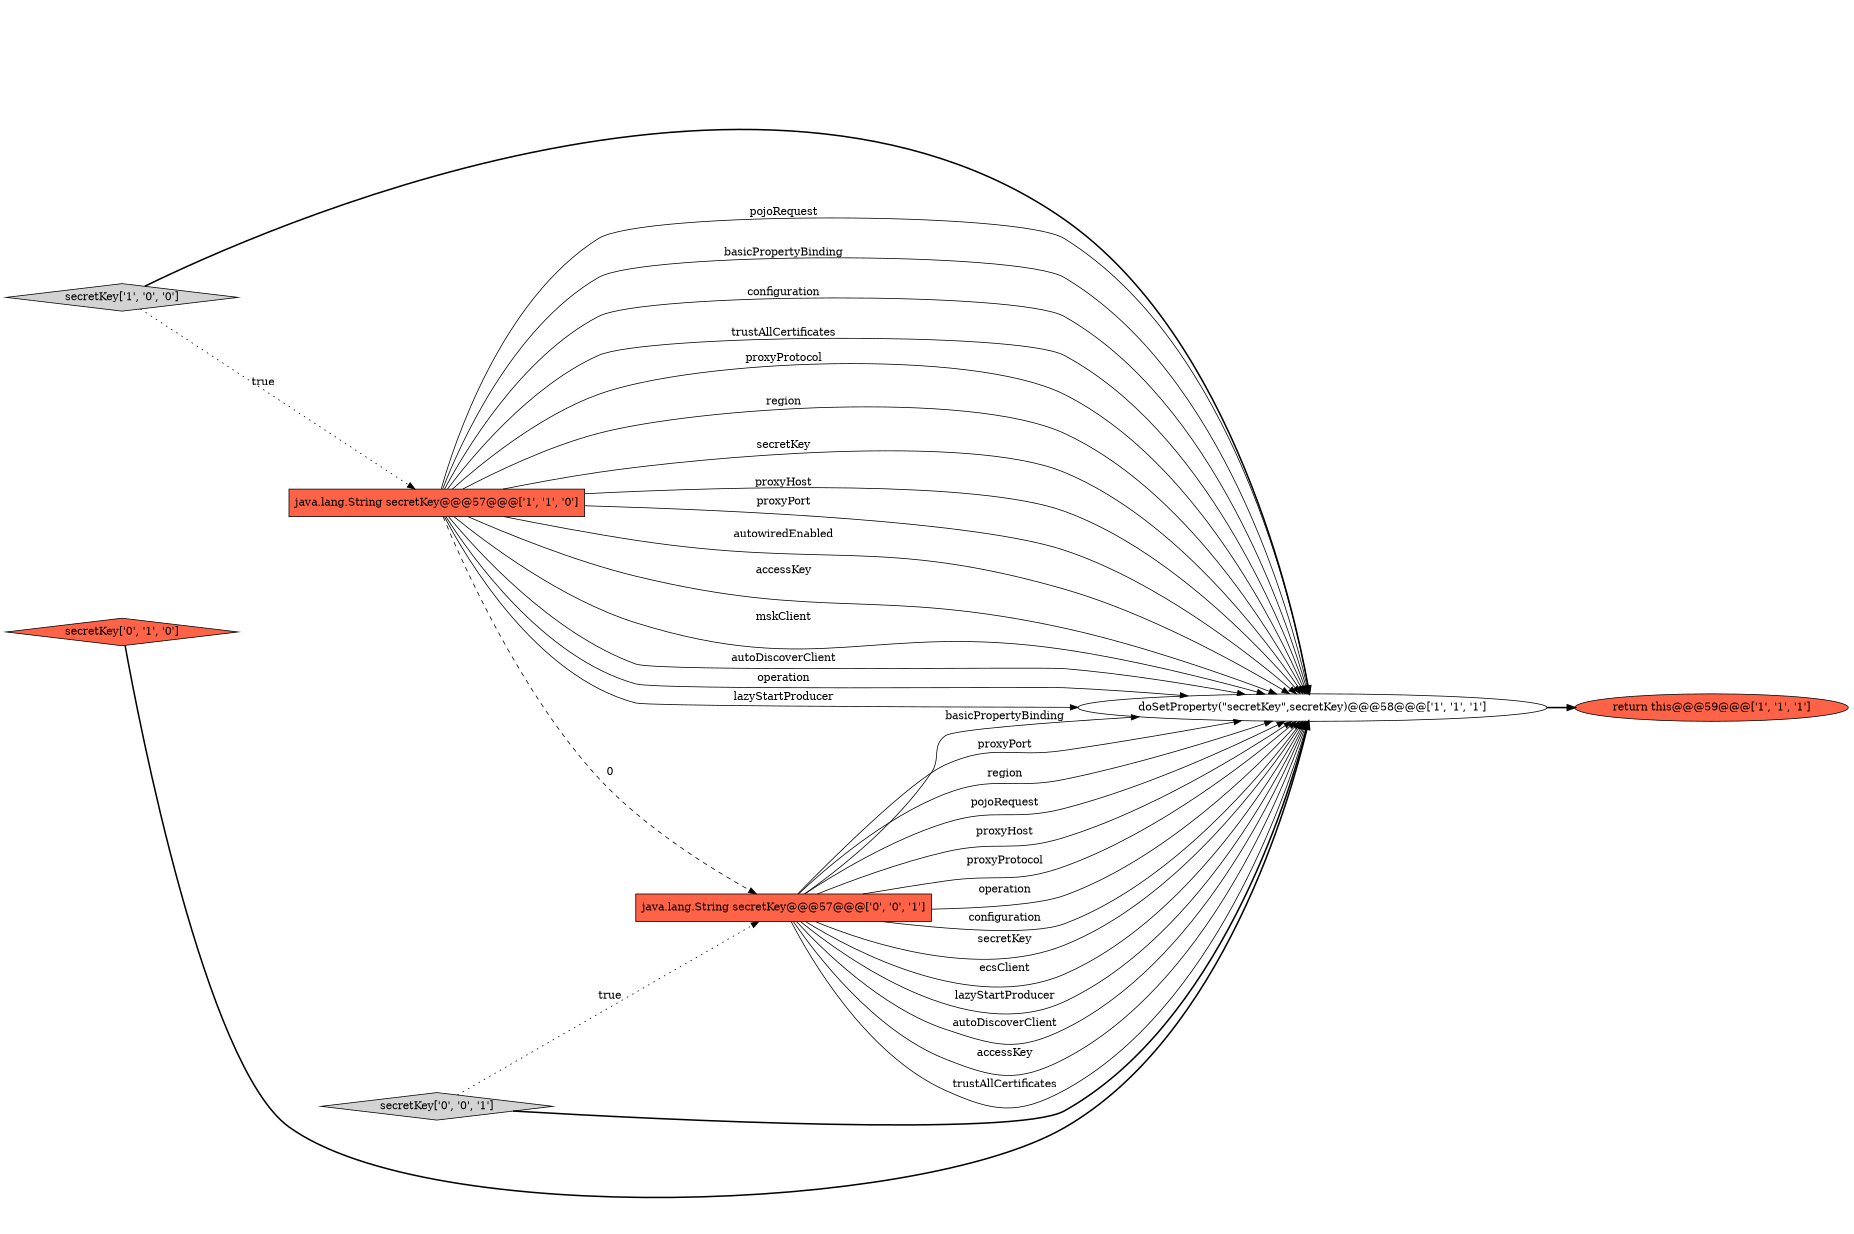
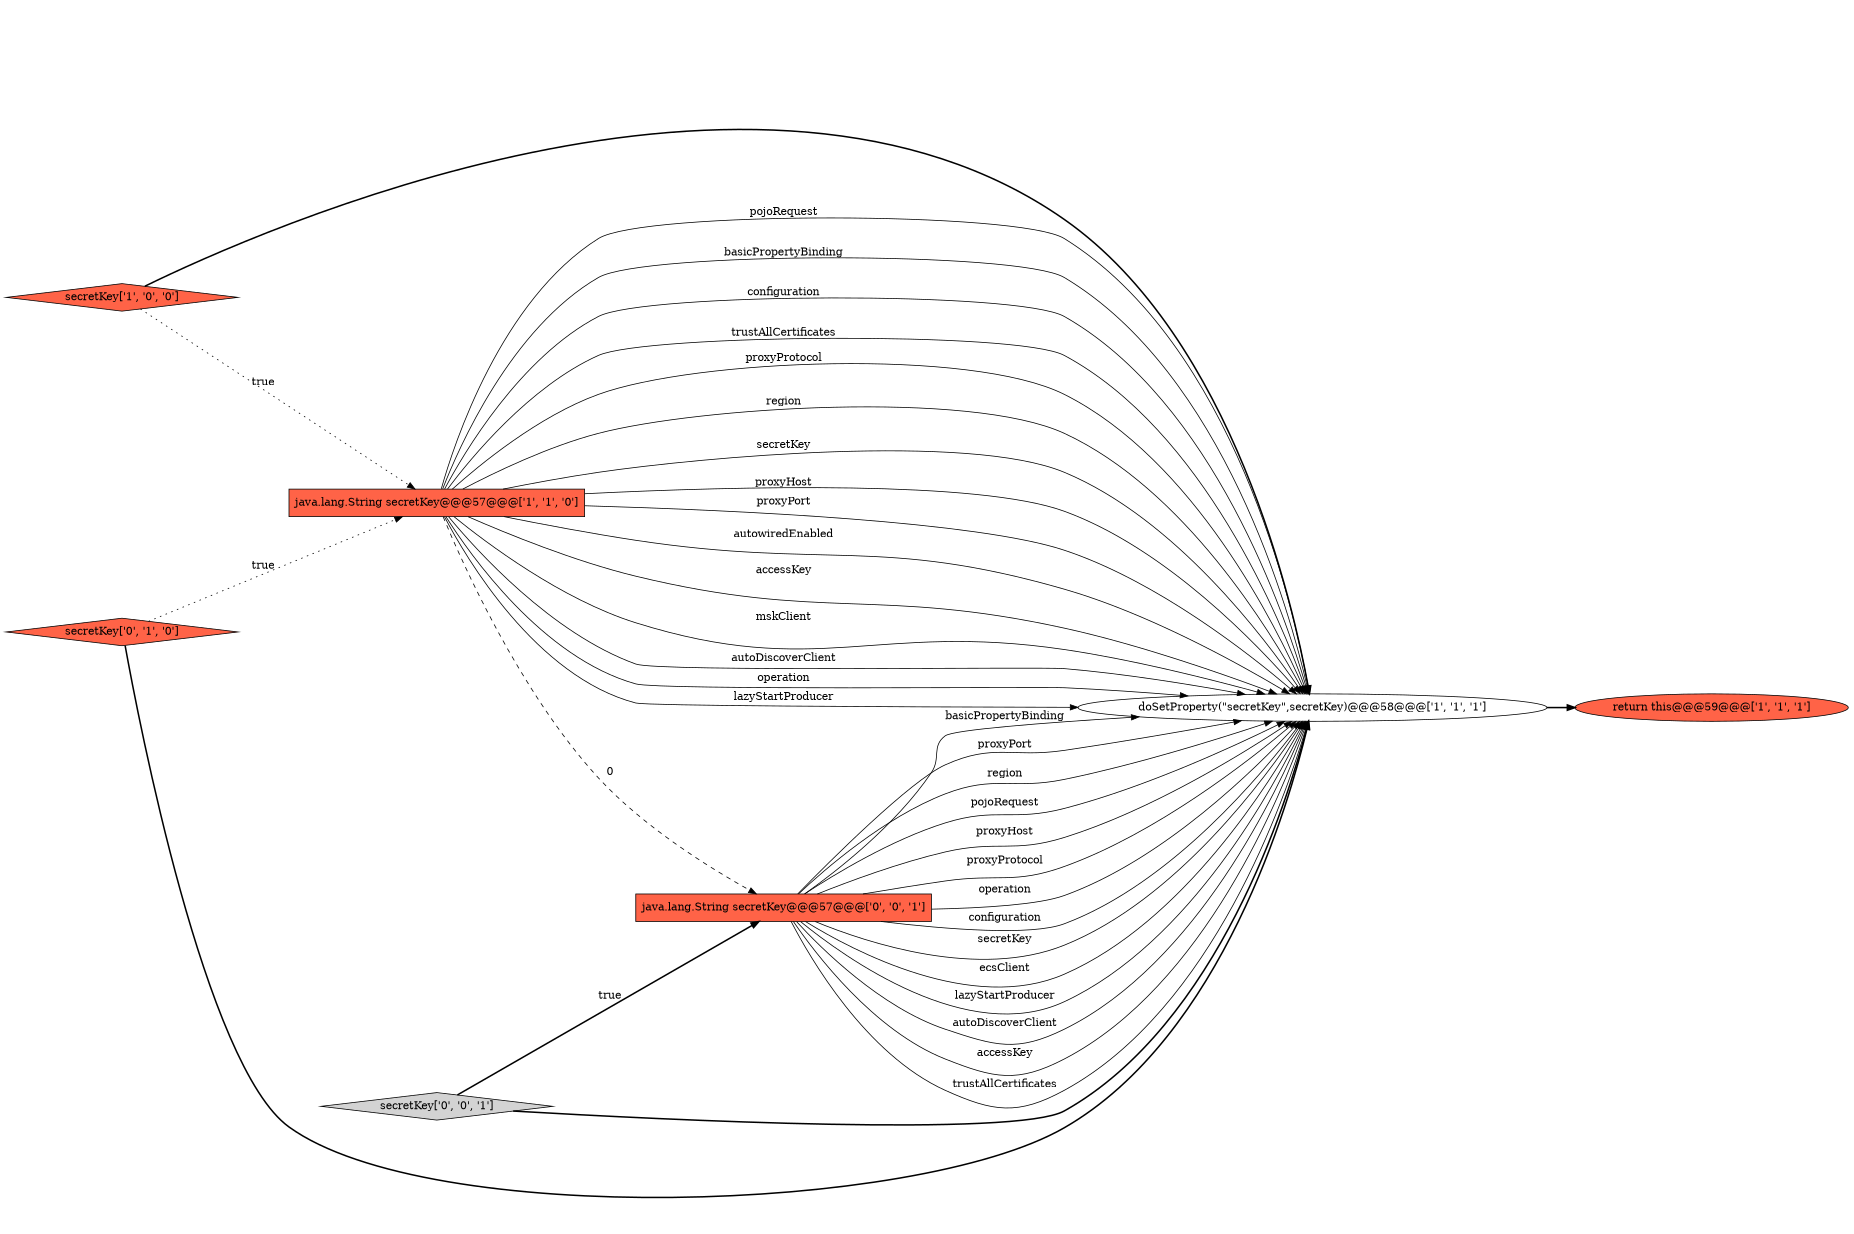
(122, 297) -> (122, 297)
none -> (272, 570)
(605, 1010) -> (605, 1010)
